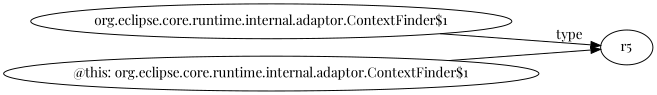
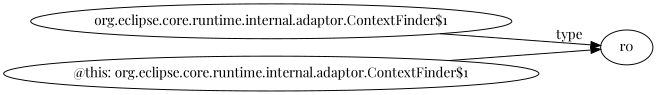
(627, 47) -> (627, 47)
